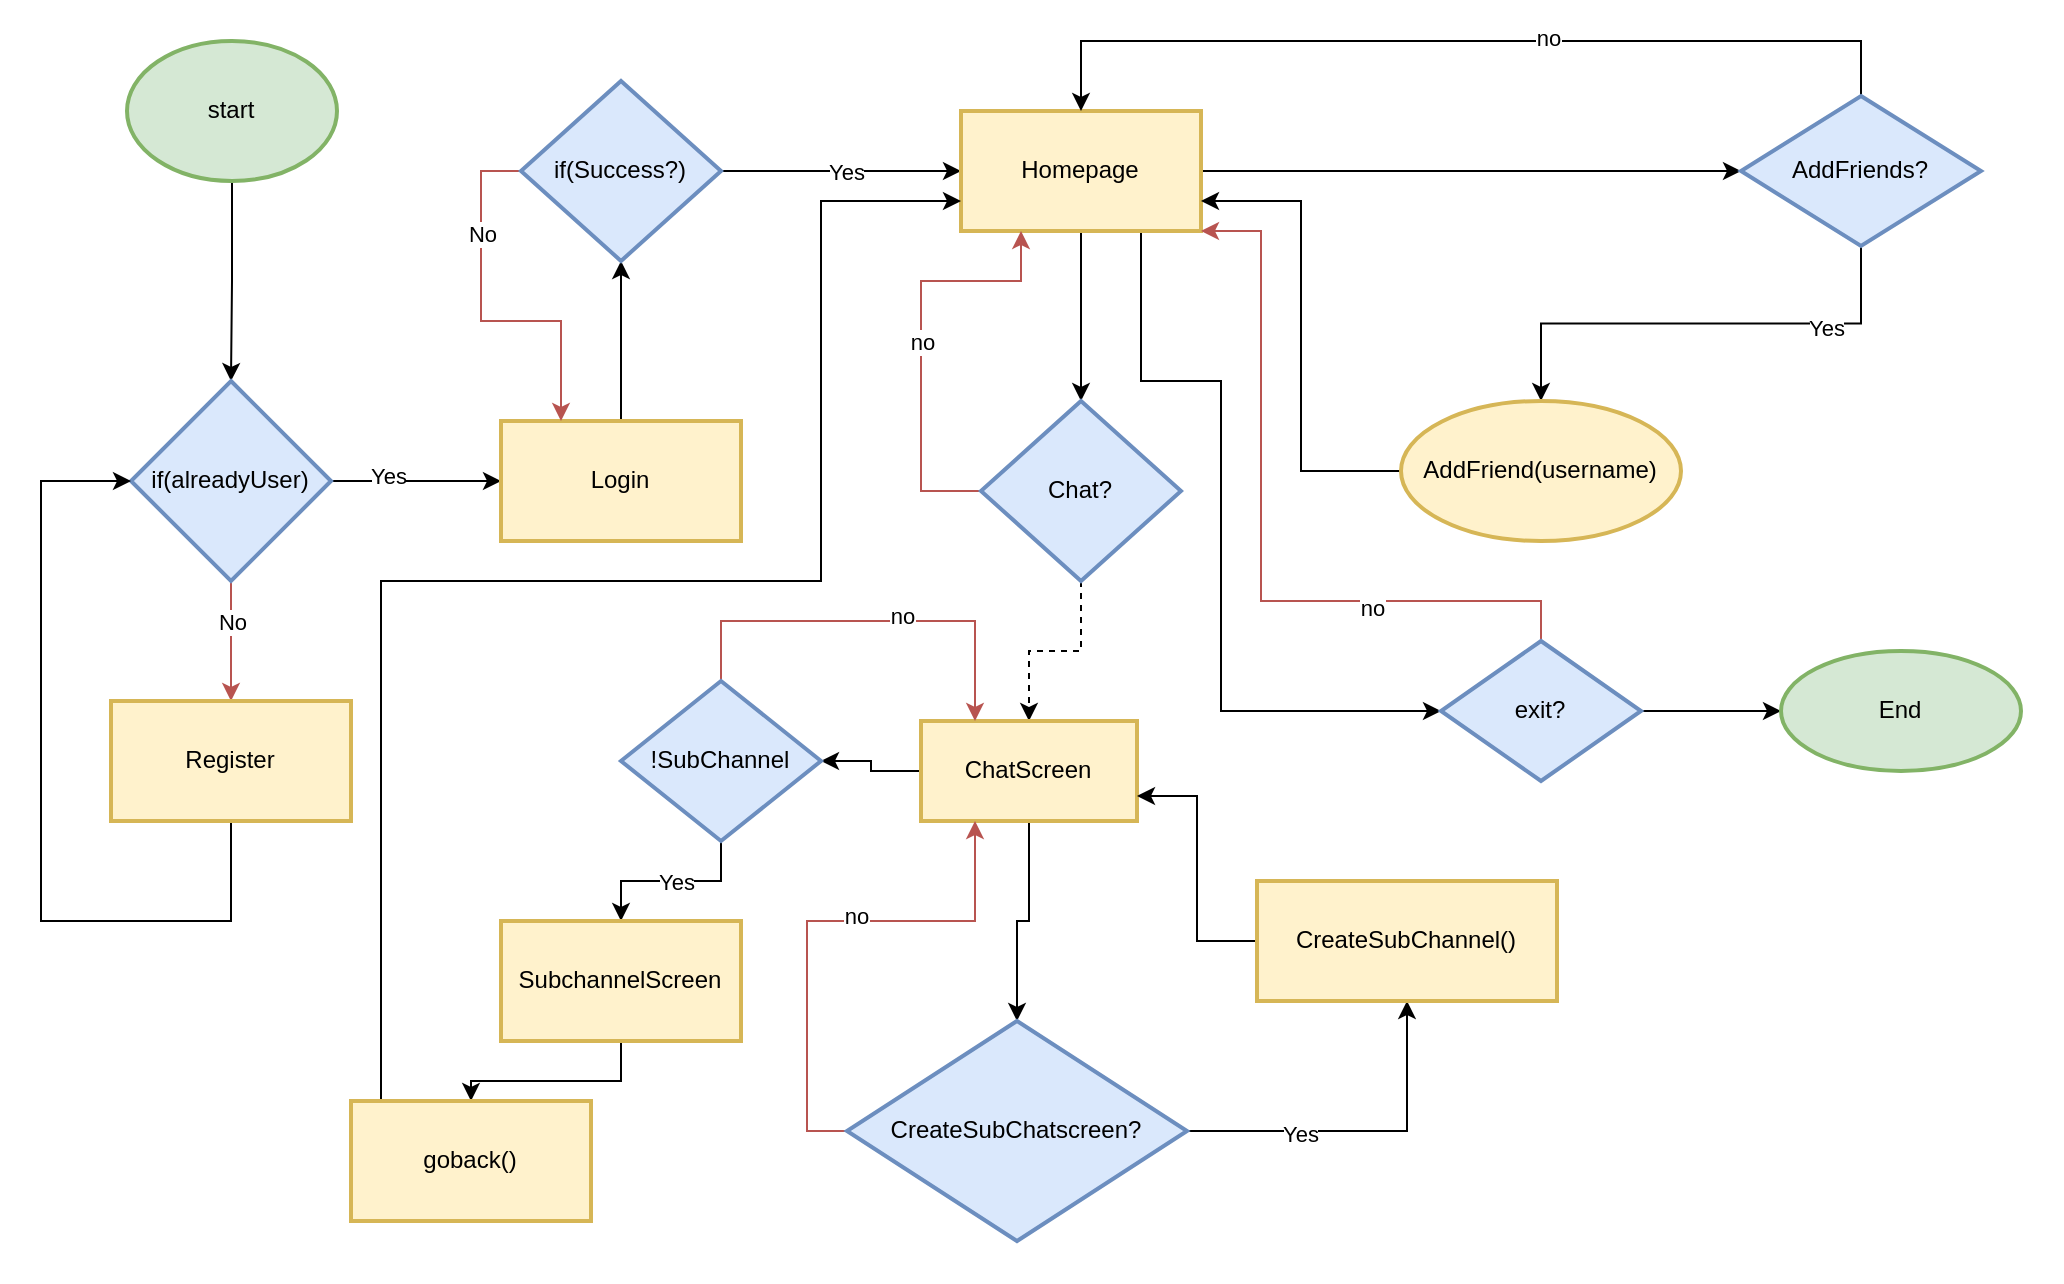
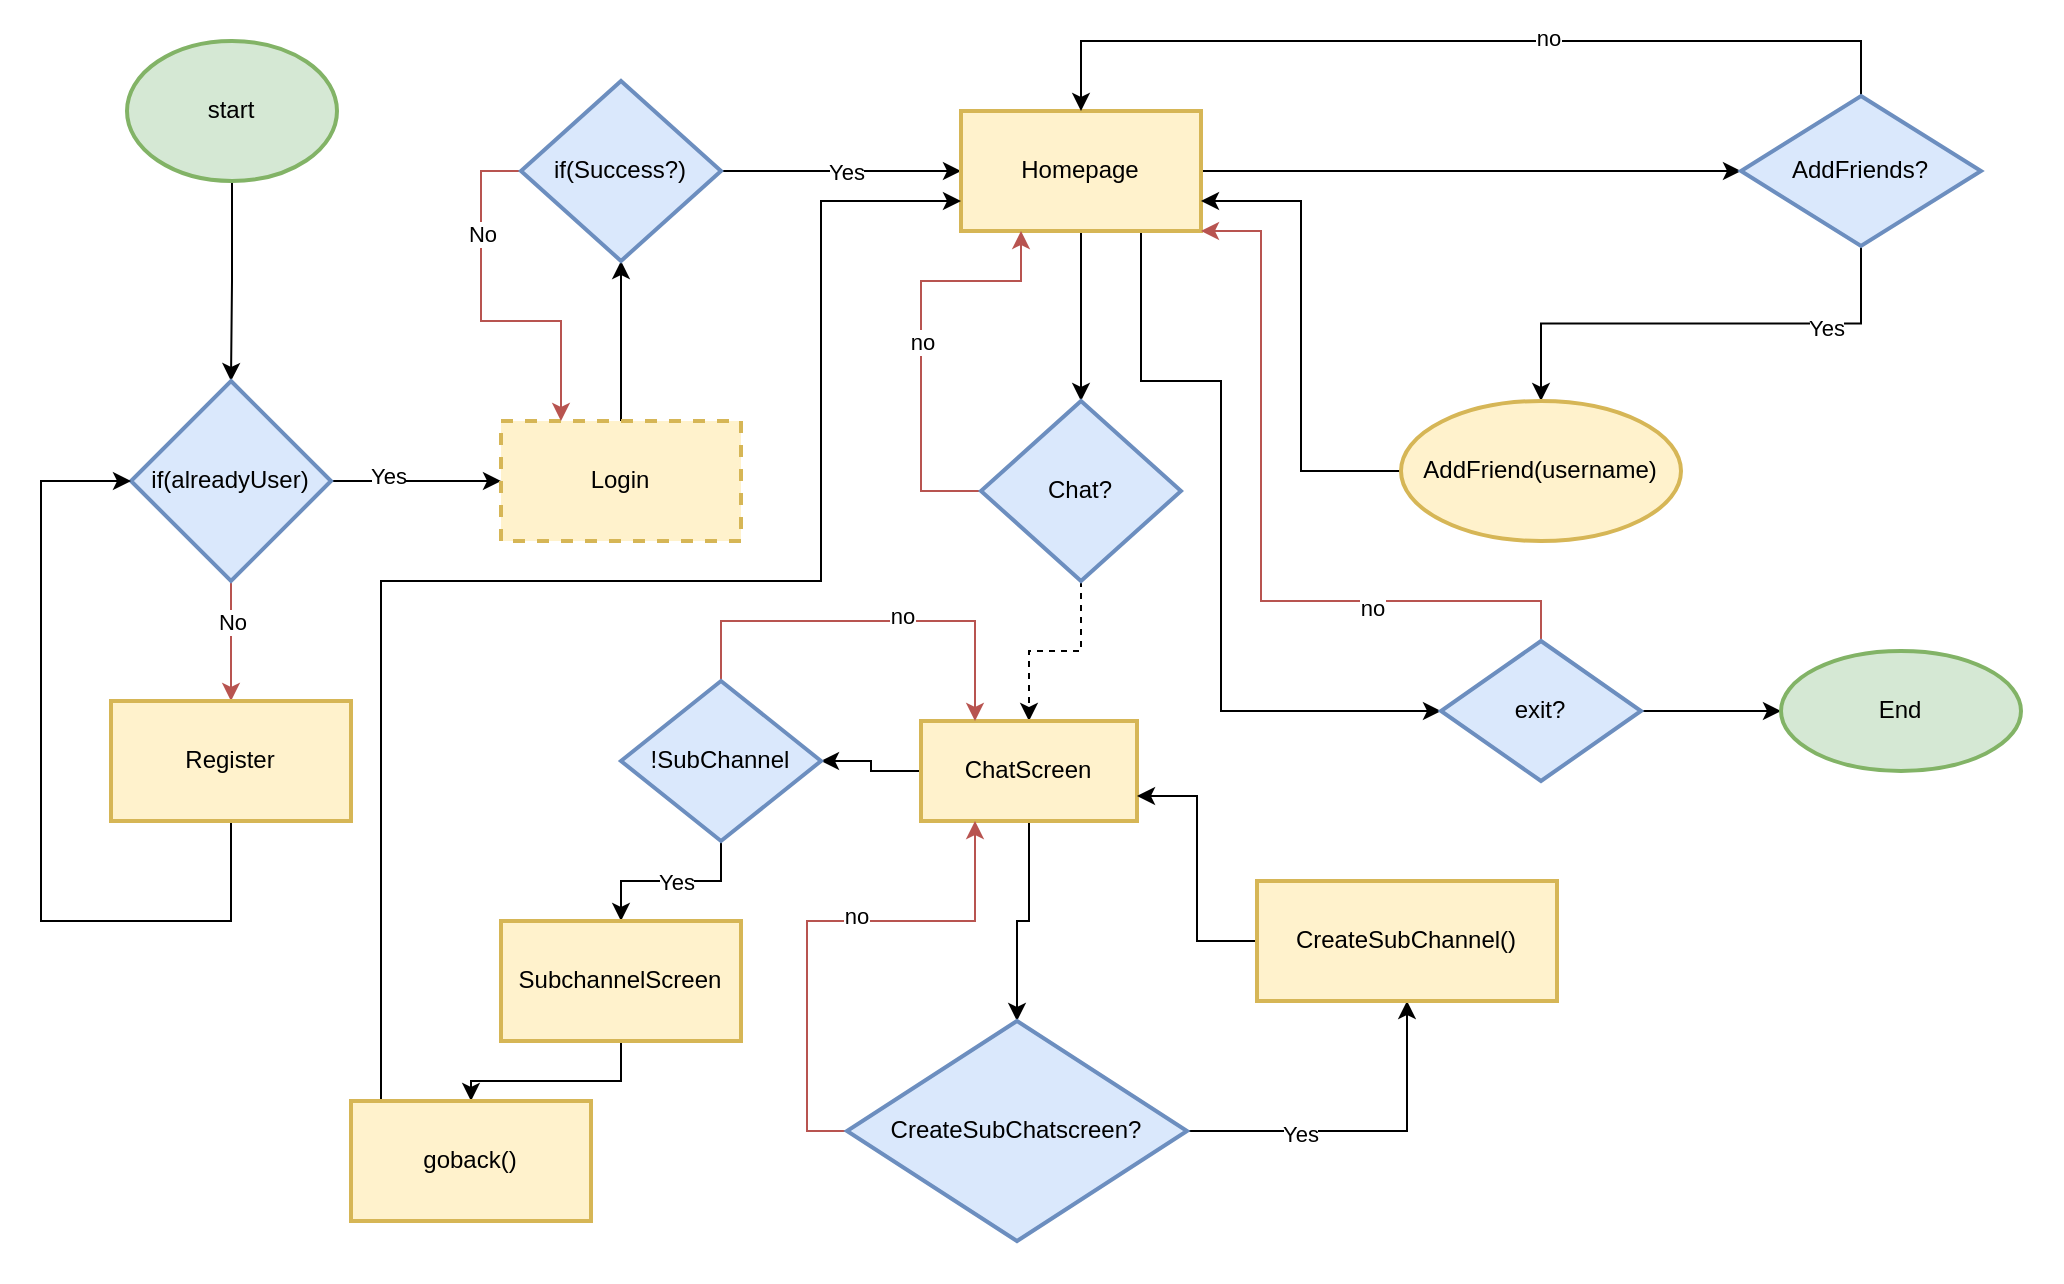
(621, 481) -> (621, 481)
